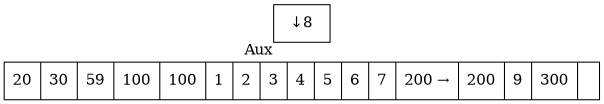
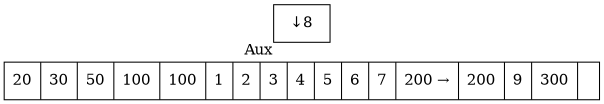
(96, 80) -> (96, 80)
